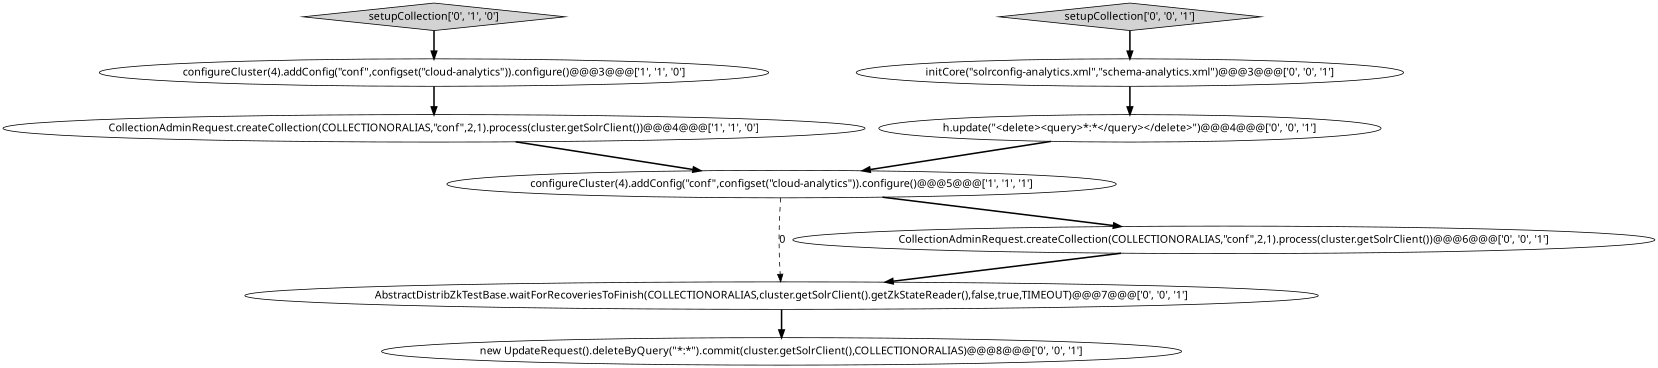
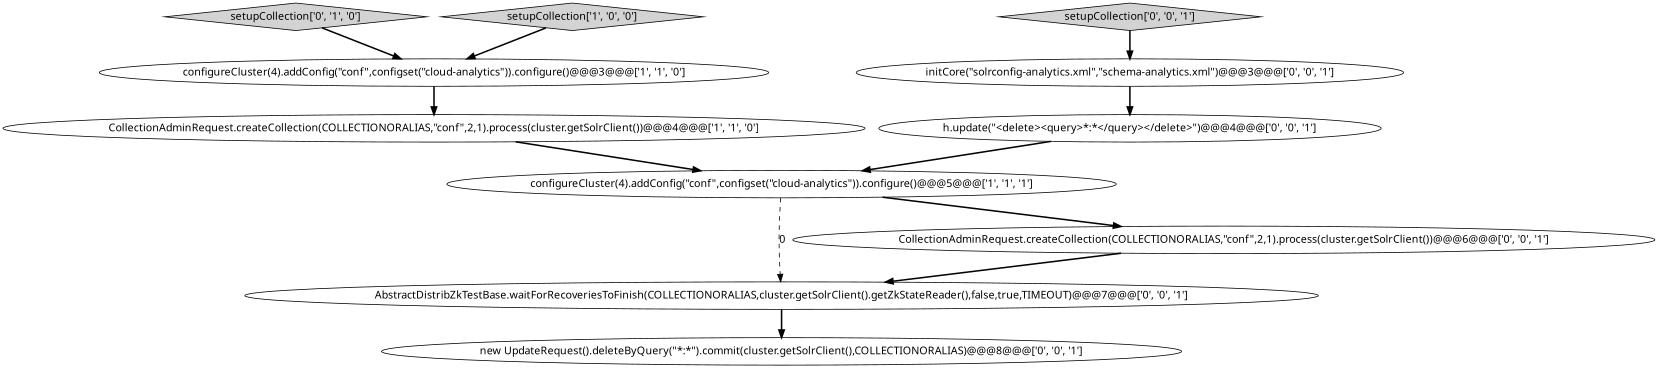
none -> (572, 17)
